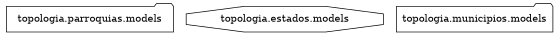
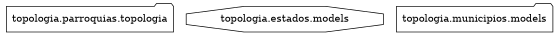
(90, 19) -> (90, 19)
